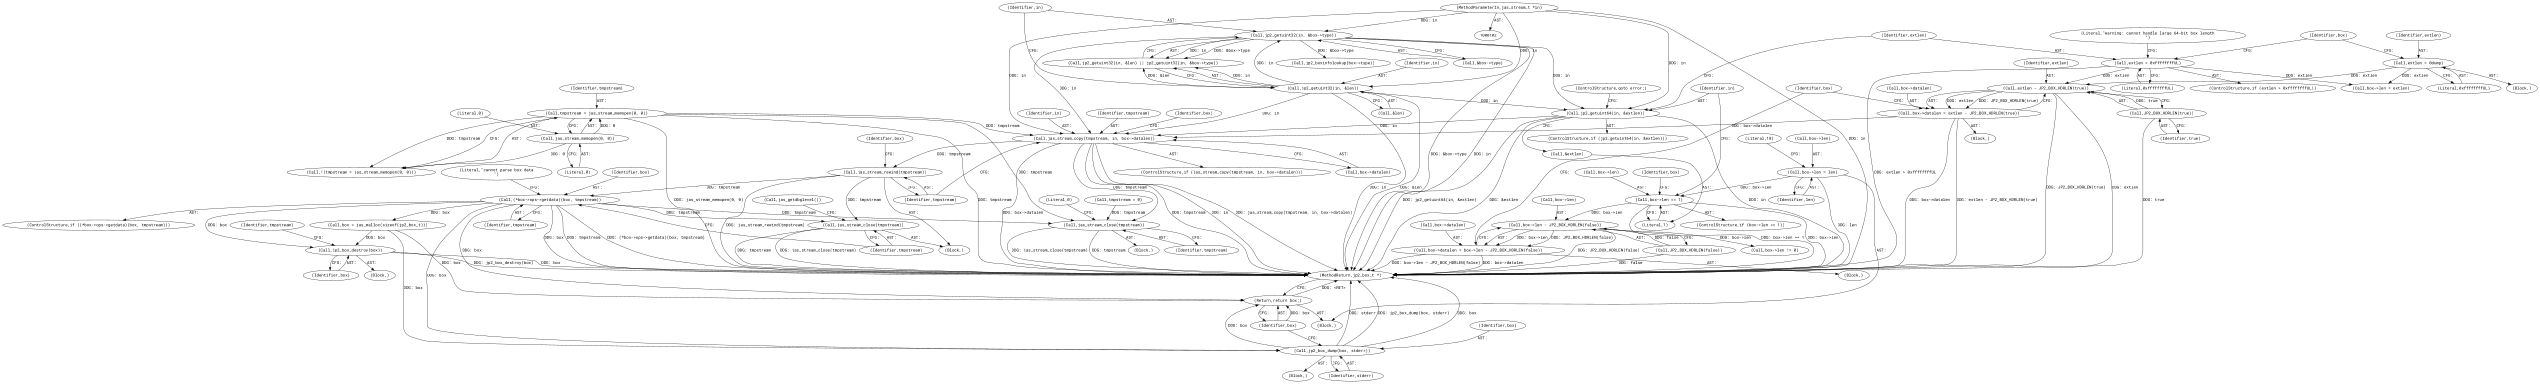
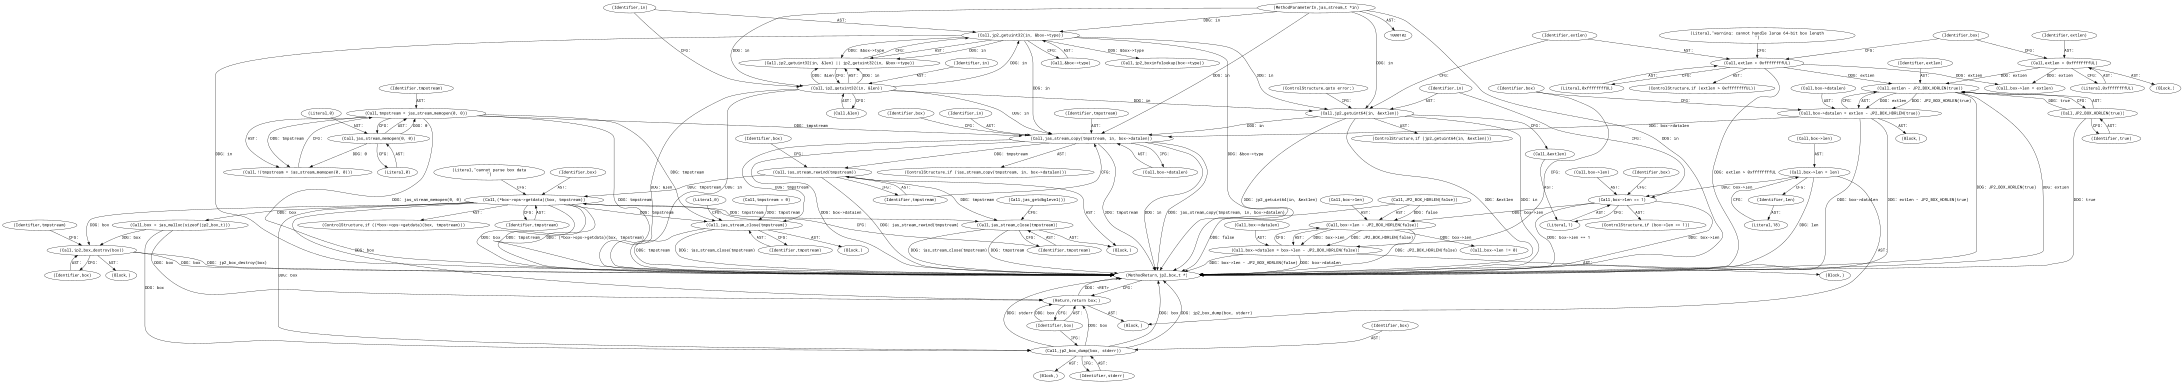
(2419, 63) -> (2064, 63)
(1808, 188) -> (1771, 211)
(1644, 232) -> none
